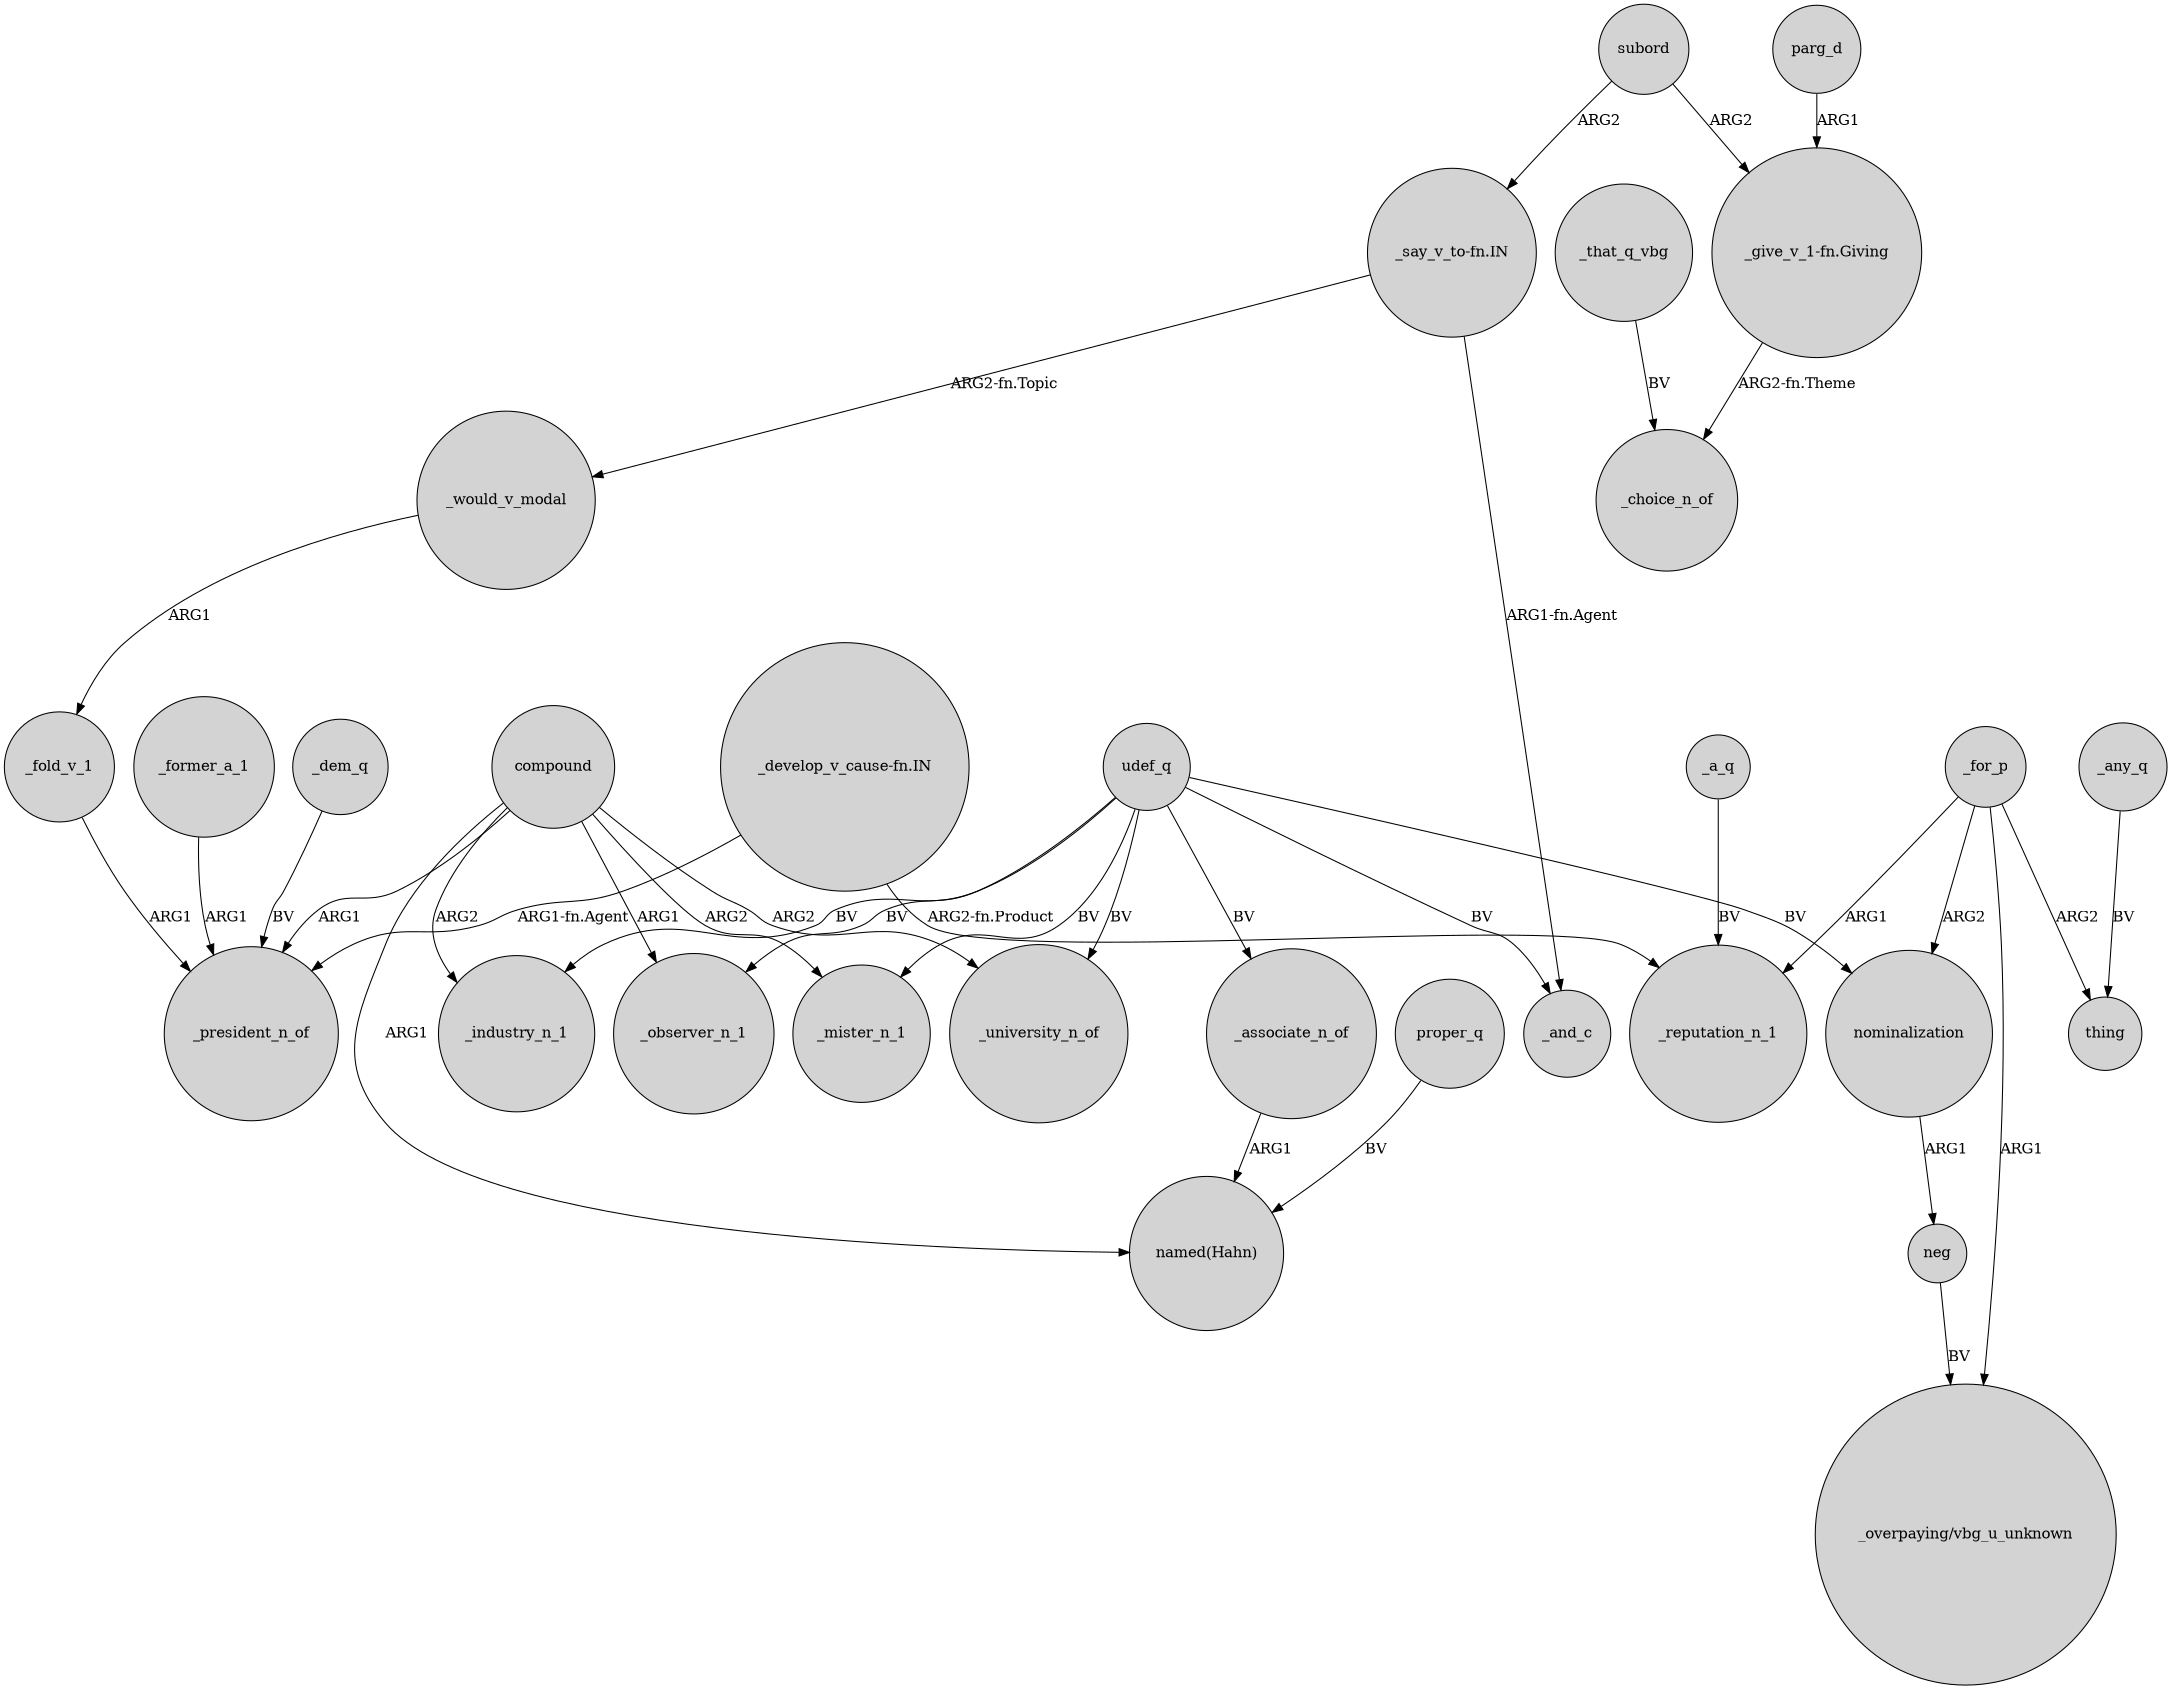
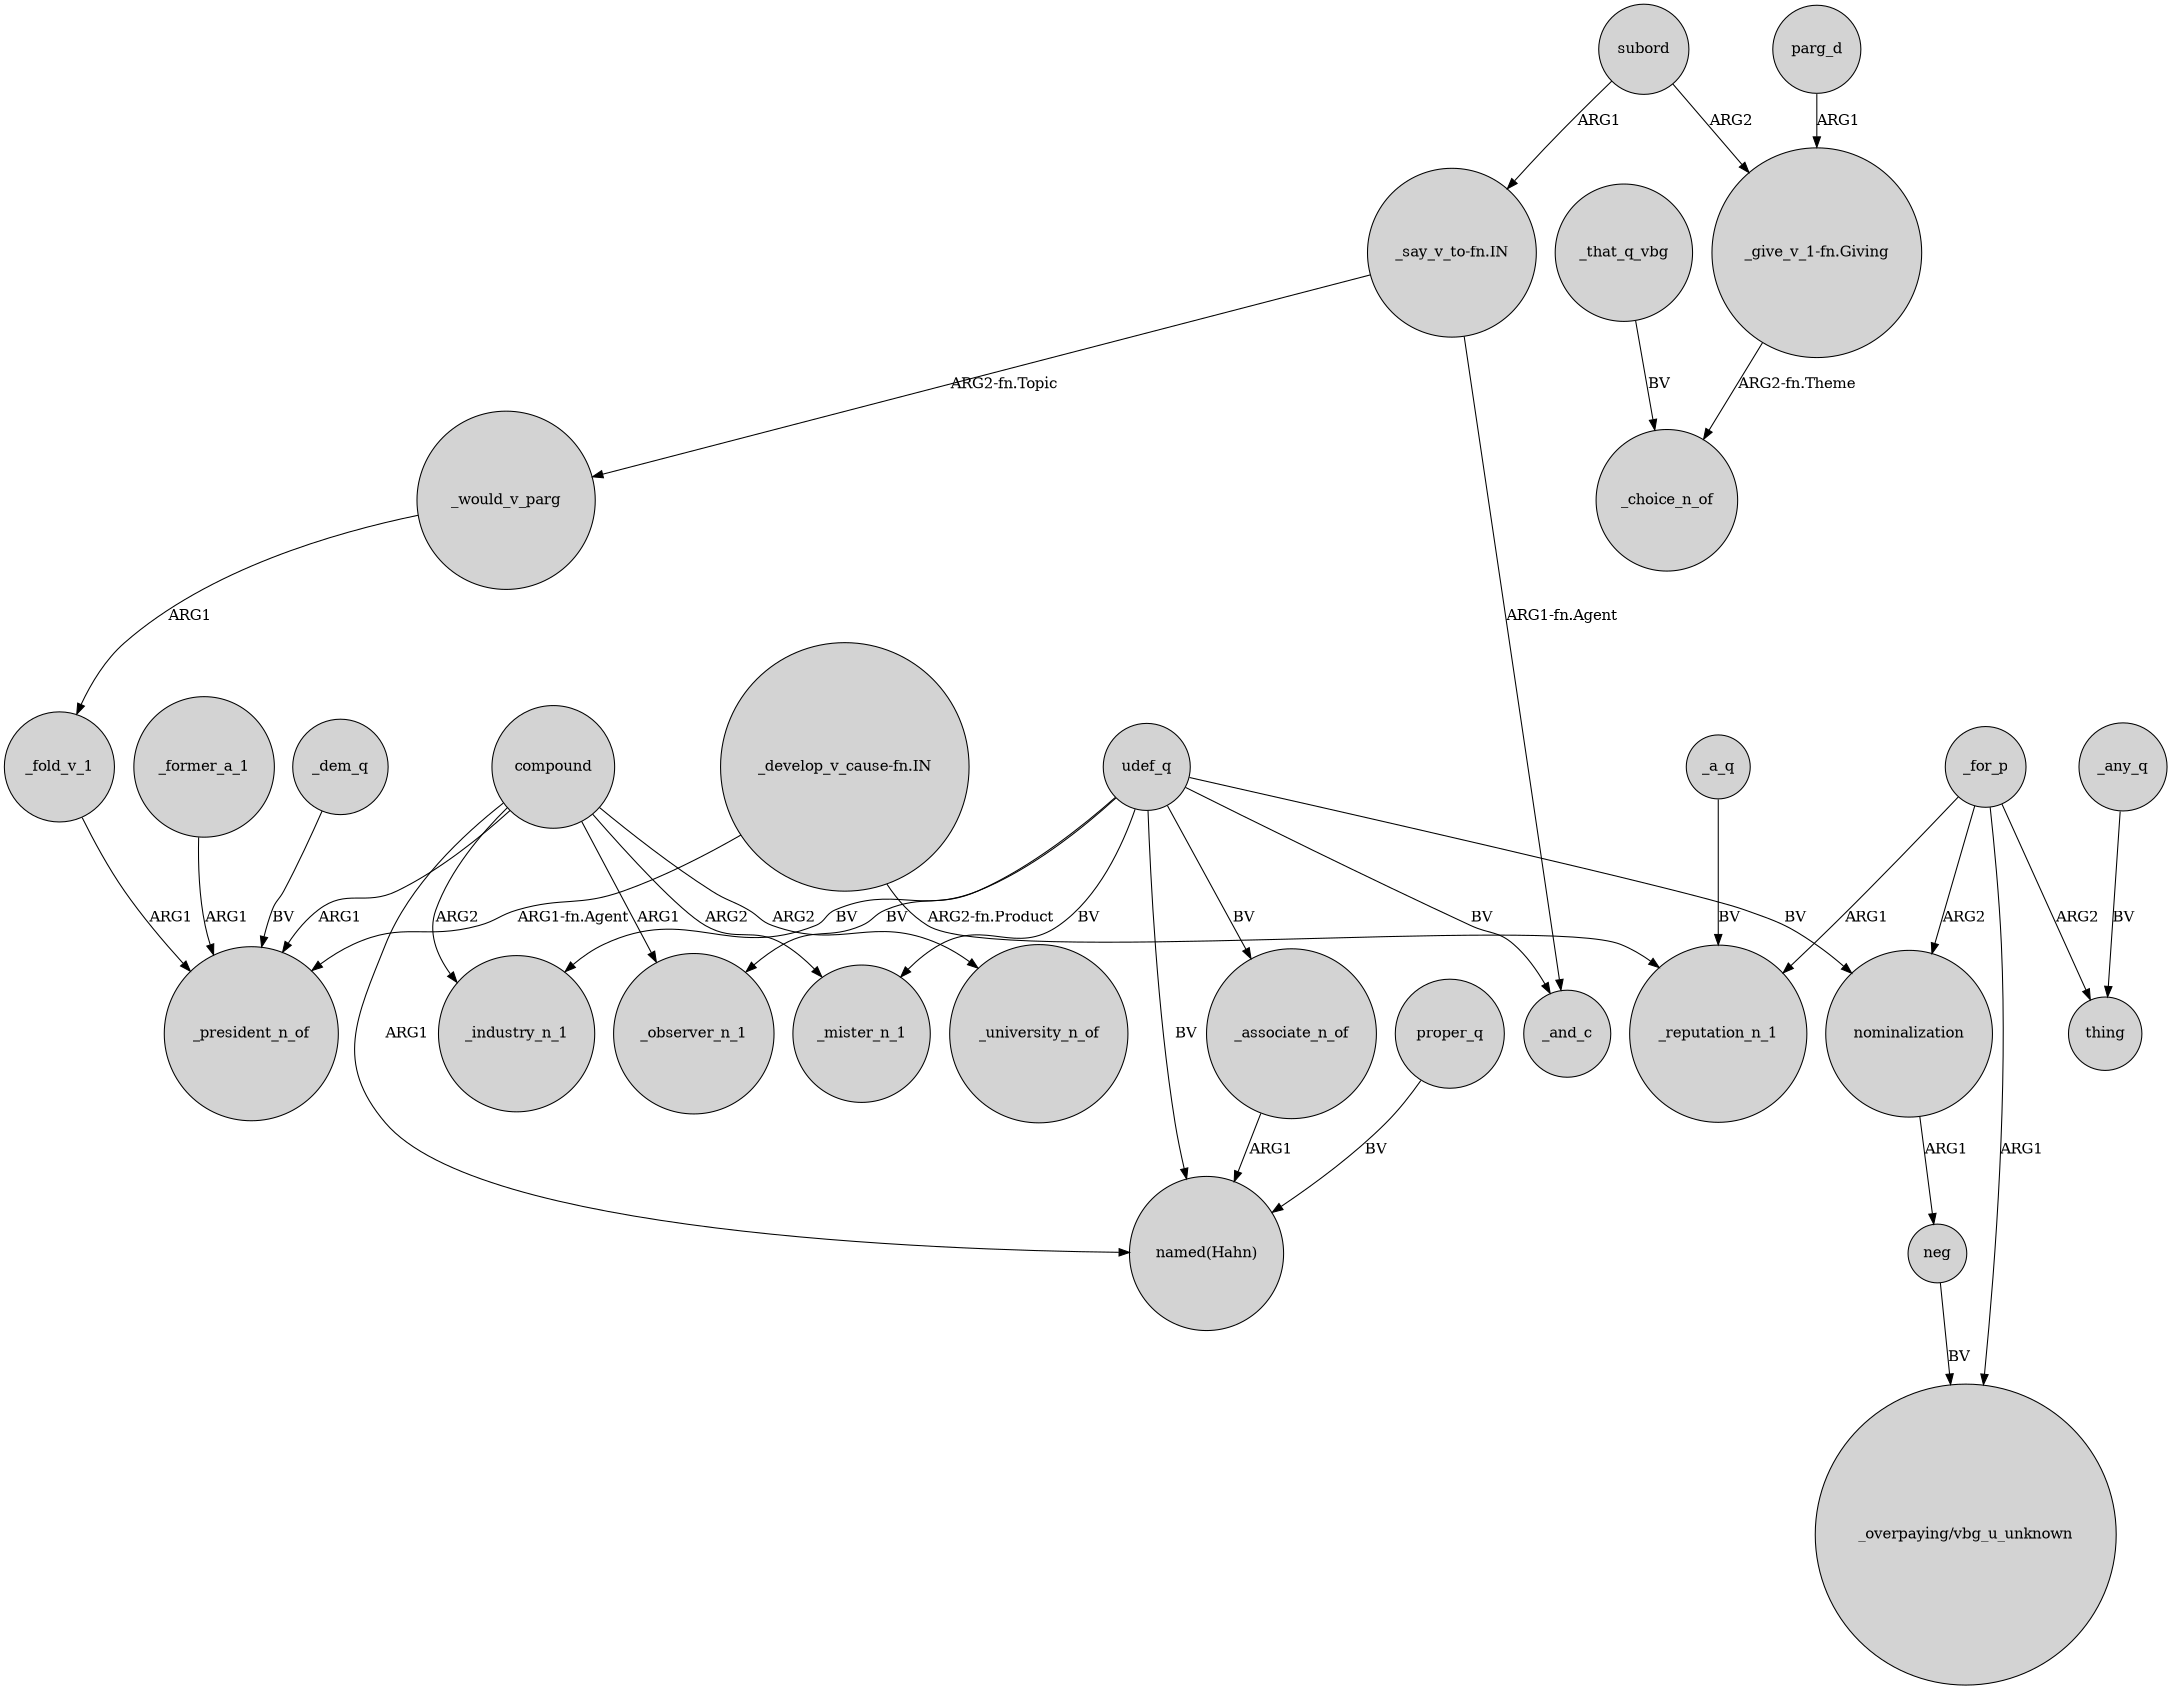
(1599, 121) -> (1599, 121)
(506, 500) -> (506, 500)
(1121, 881) -> (1159, 990)
